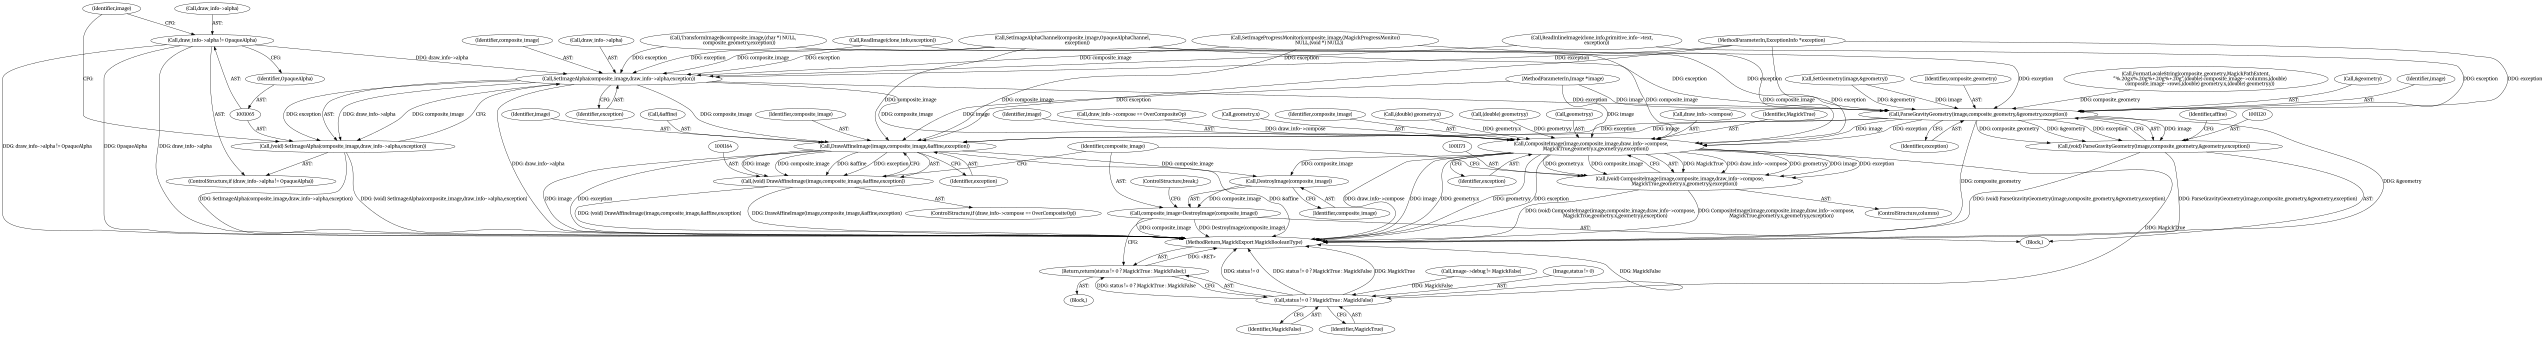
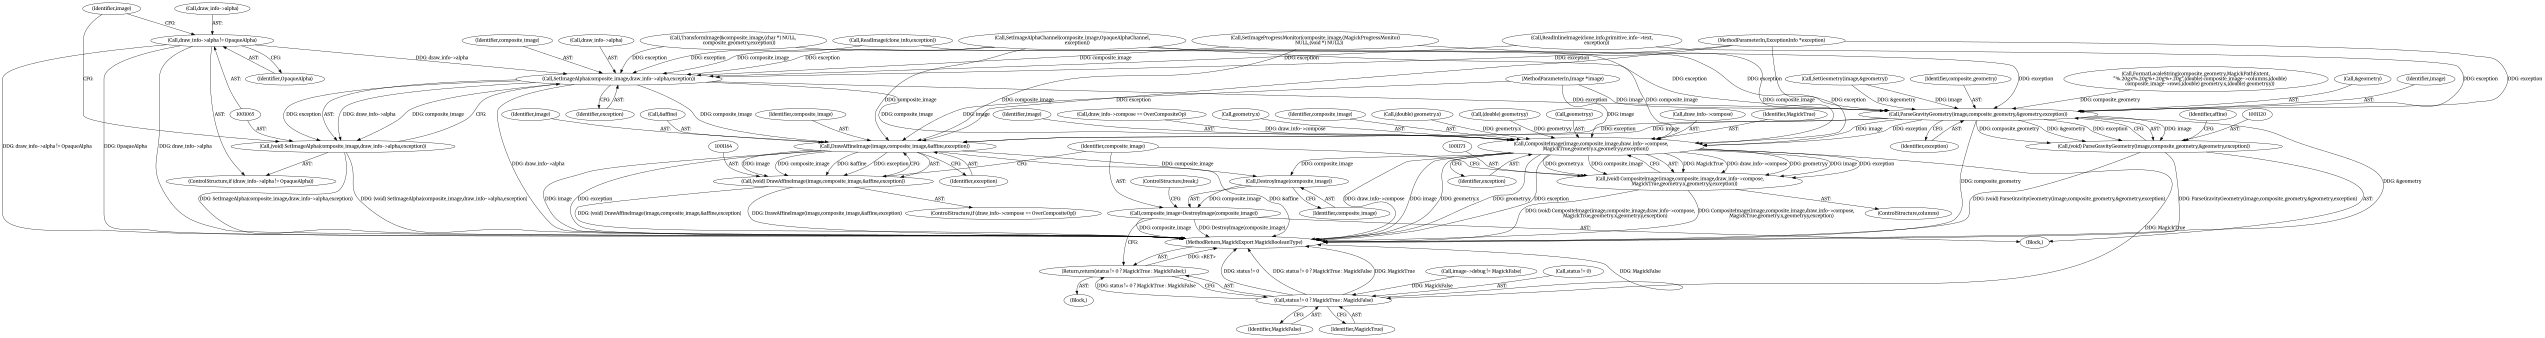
(261, 94) -> (250, 61)
(1573, 271) -> (1573, 271)
